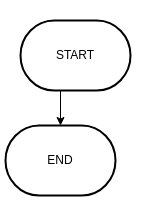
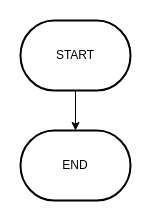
(61, 161) -> (76, 166)
